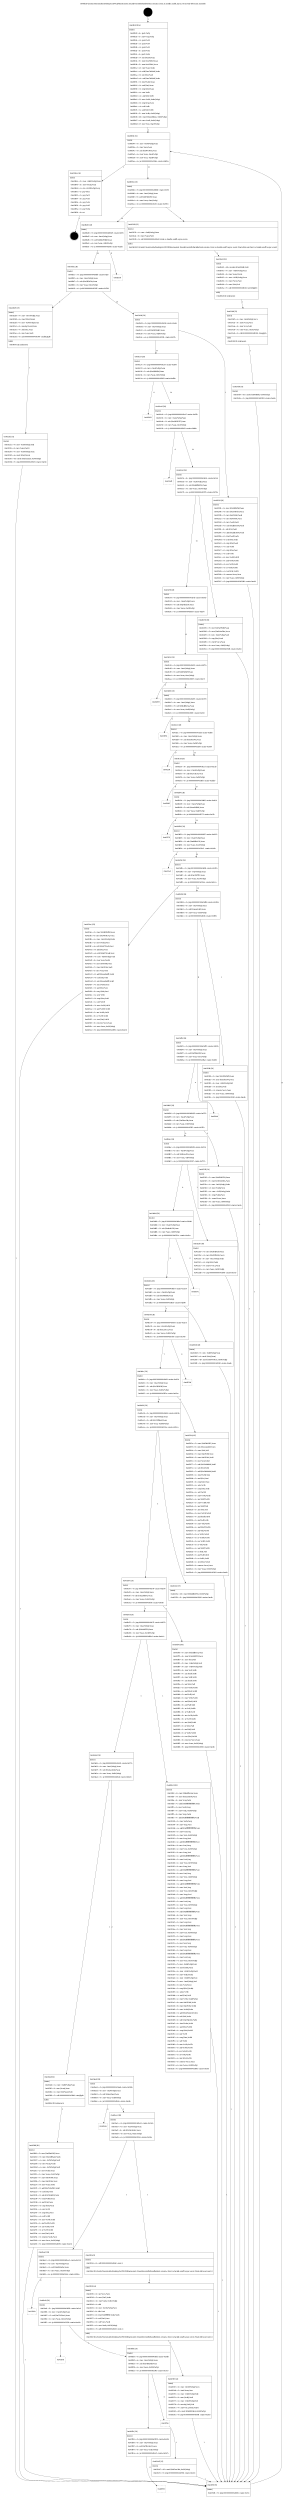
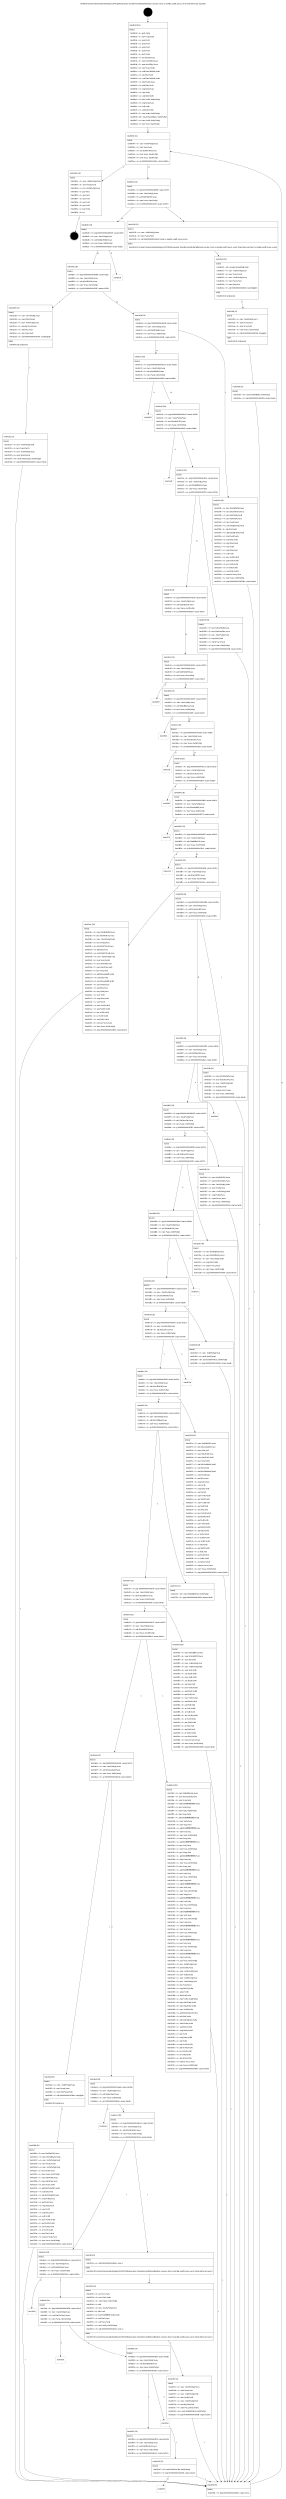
(148, 2472) -> (166, 2481)
